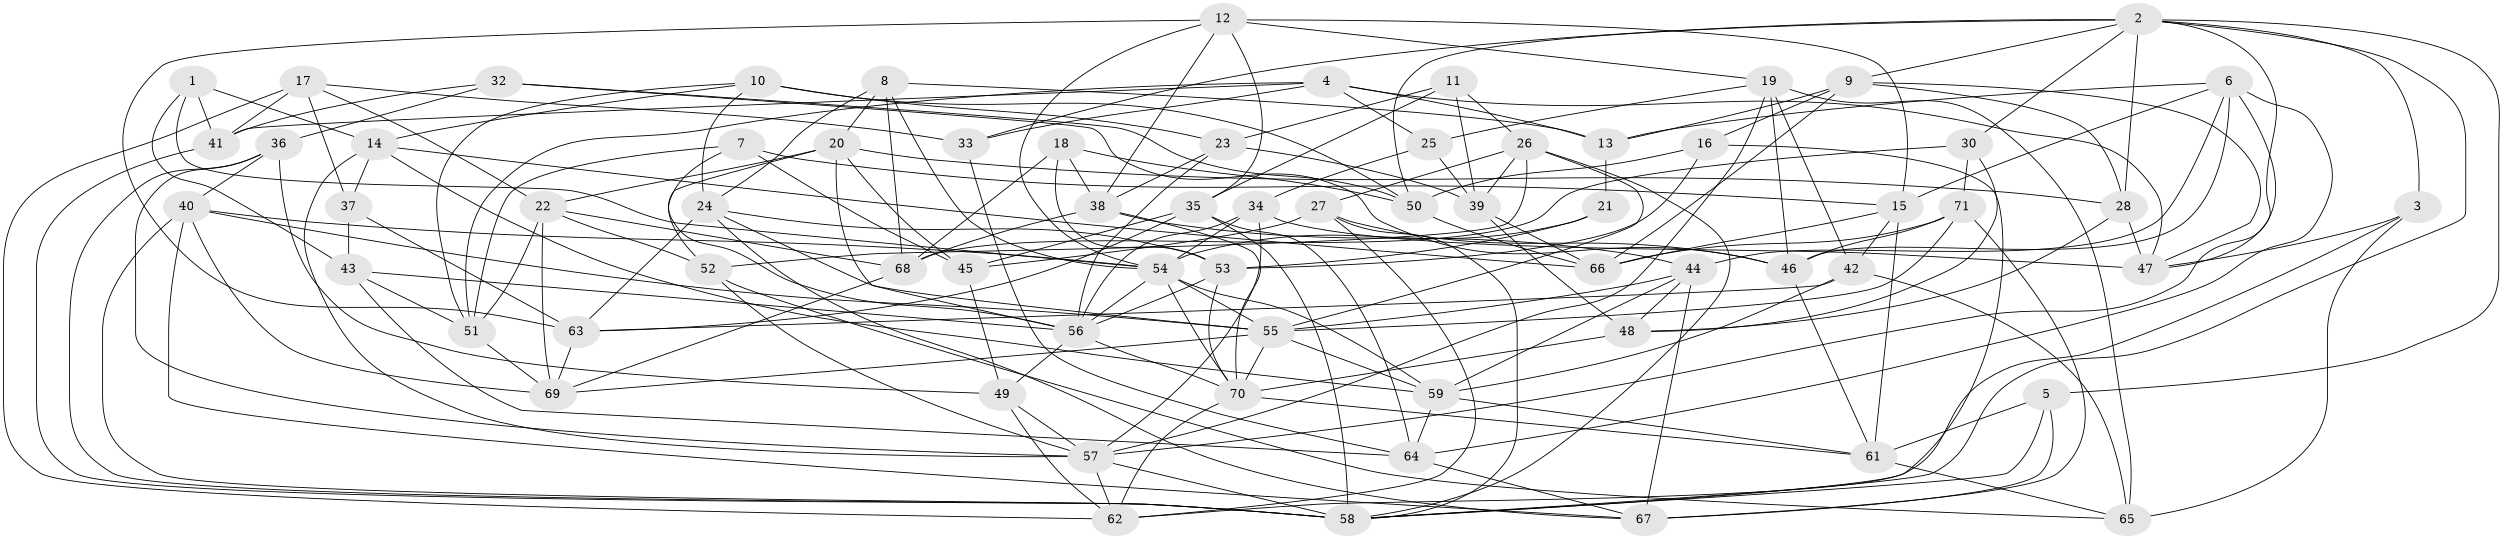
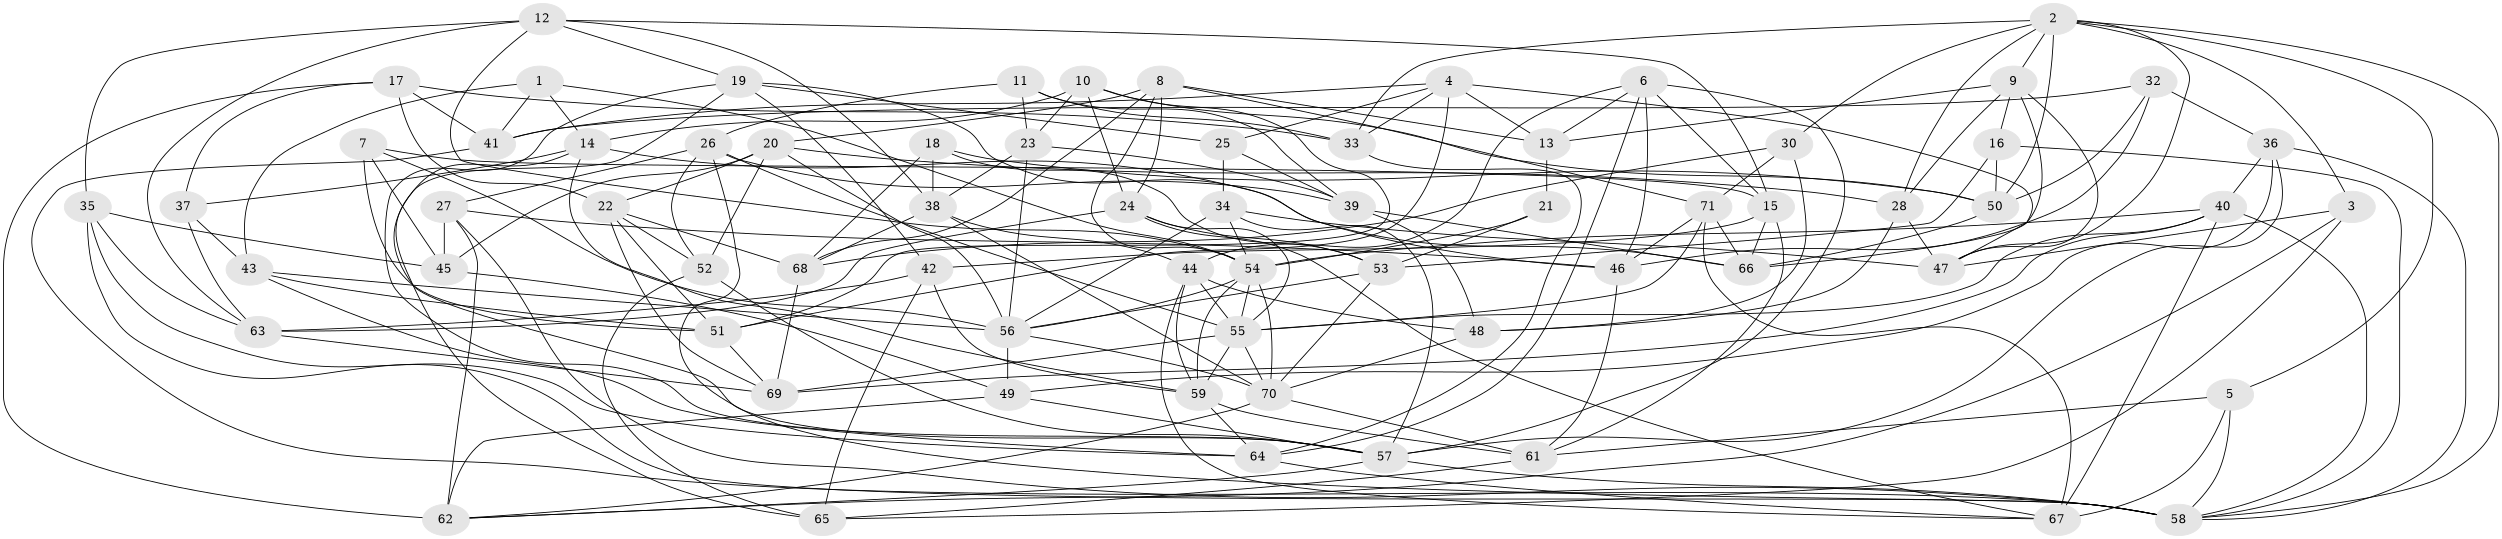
none -> (1309, 113)
(1324, 144) -> (1184, 118)
